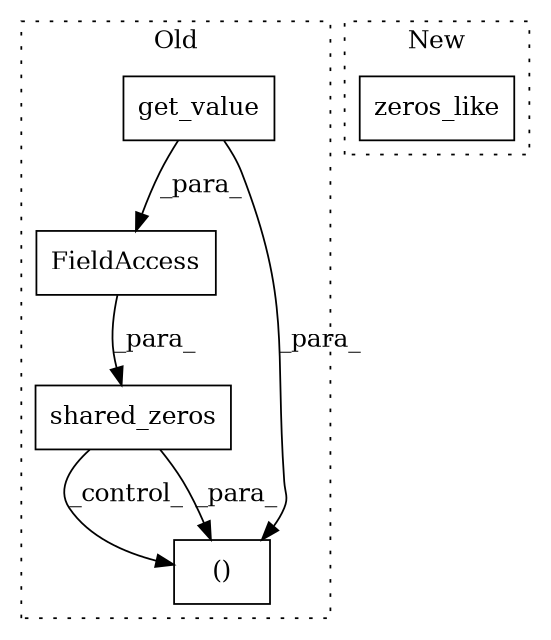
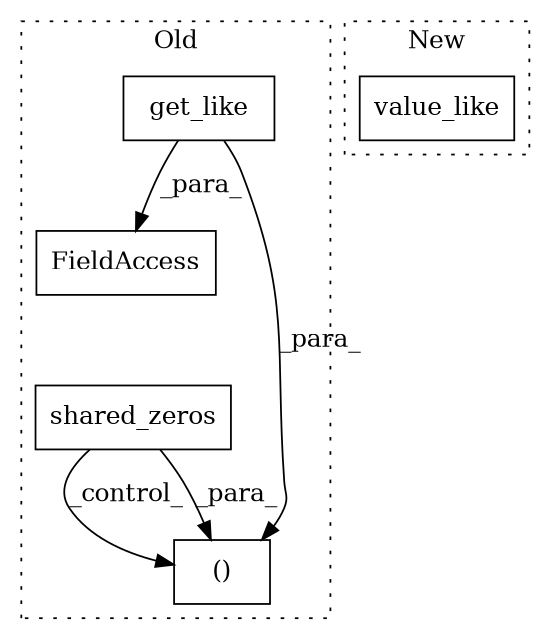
(199, 108) -> (199, 108)
(437, 108) -> (437, 108)
(113, 332) -> none
